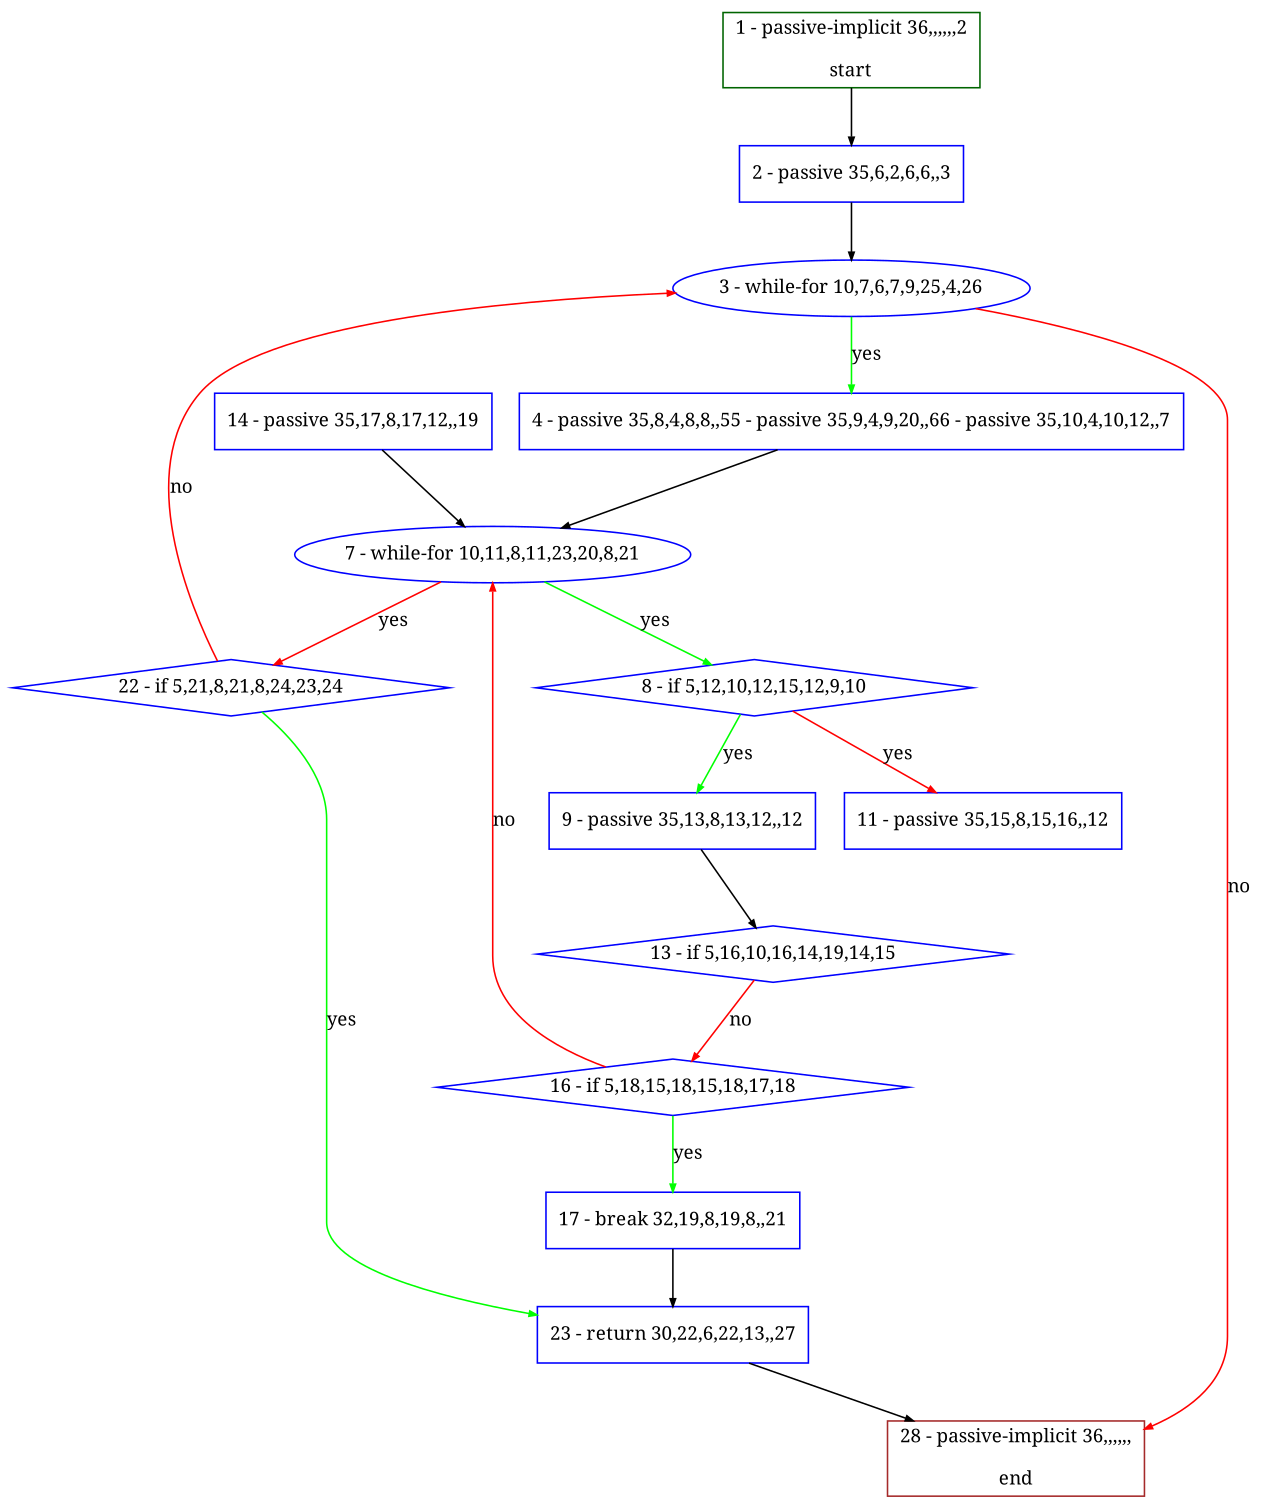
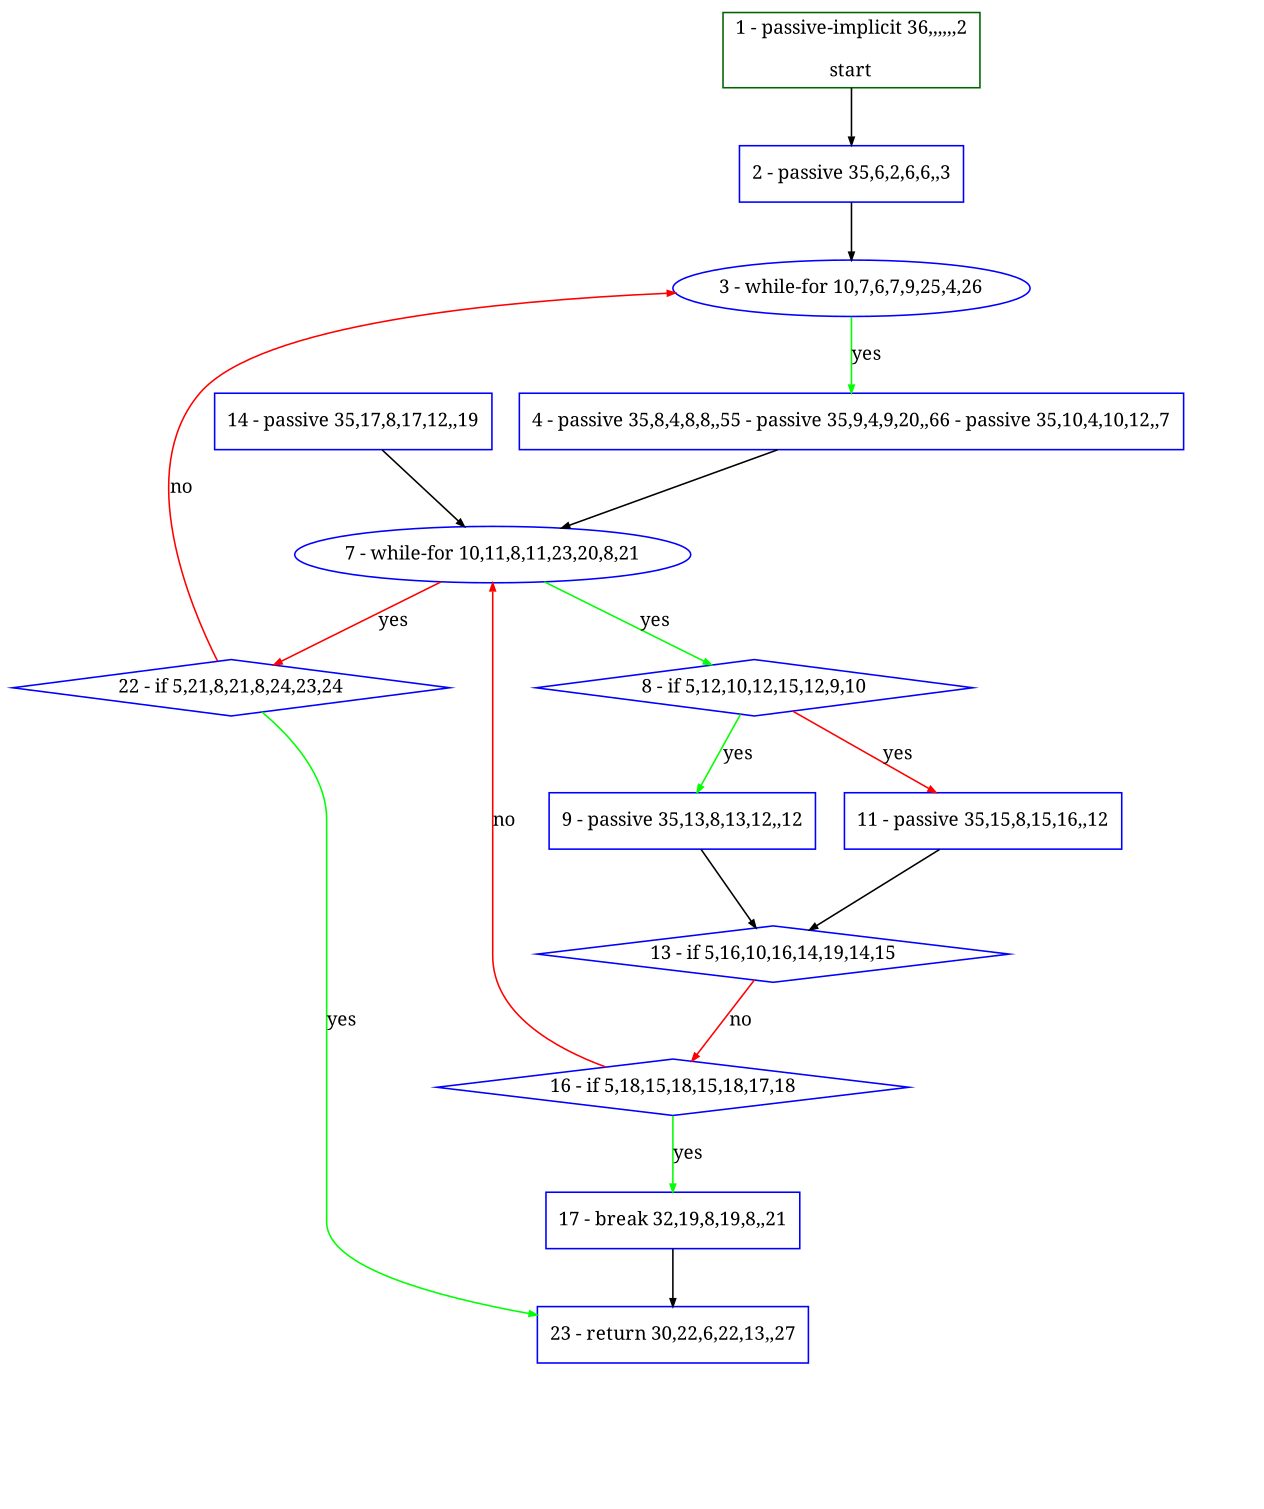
none -> (878, 888)
(1016, 1459) -> none
